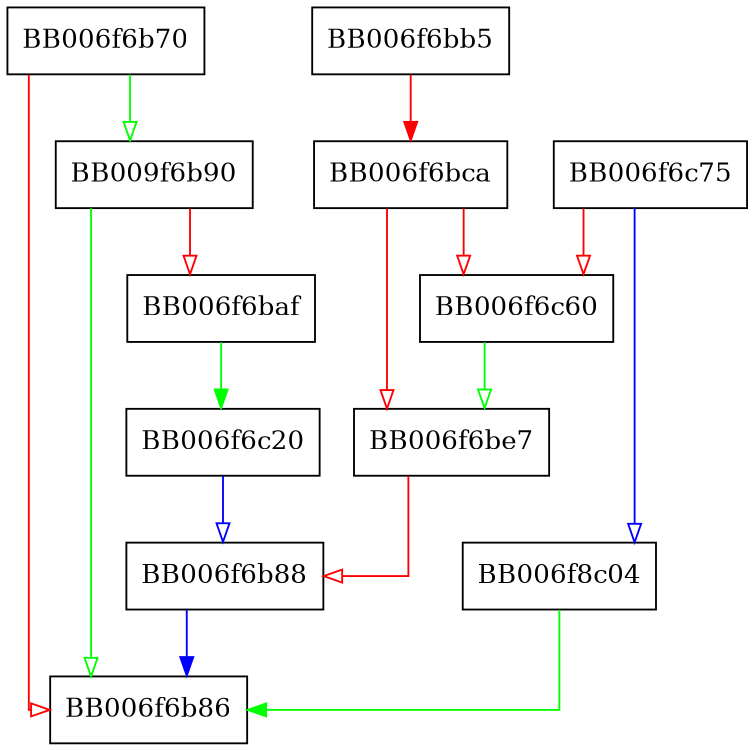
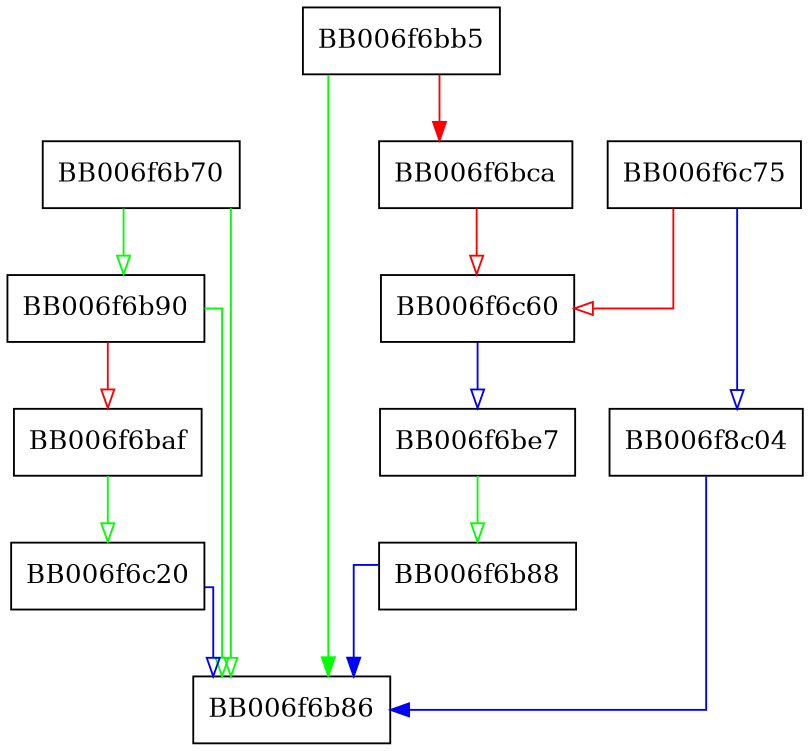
(154, 175) -> (106, 308)
(387, 299) -> none
(221, 366) -> (108, 500)
none -> (328, 366)
(485, 366) -> (478, 366)
(29, 394) -> (231, 433)
(223, 500) -> (213, 618)
(408, 559) -> (478, 500)
(463, 710) -> (674, 710)
